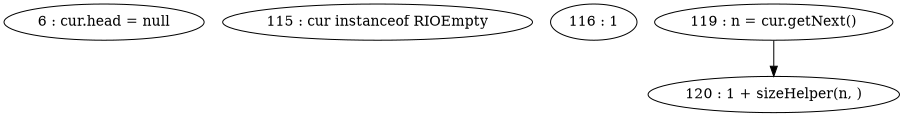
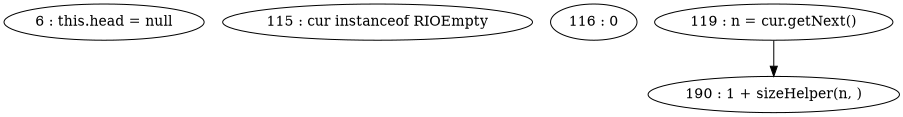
(104, 22) -> (104, 22)
(594, 22) -> (594, 22)
(774, 95) -> (774, 95)
